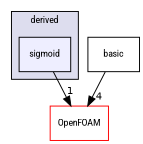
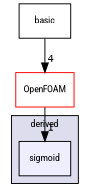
(60, 85) -> (45, 121)
